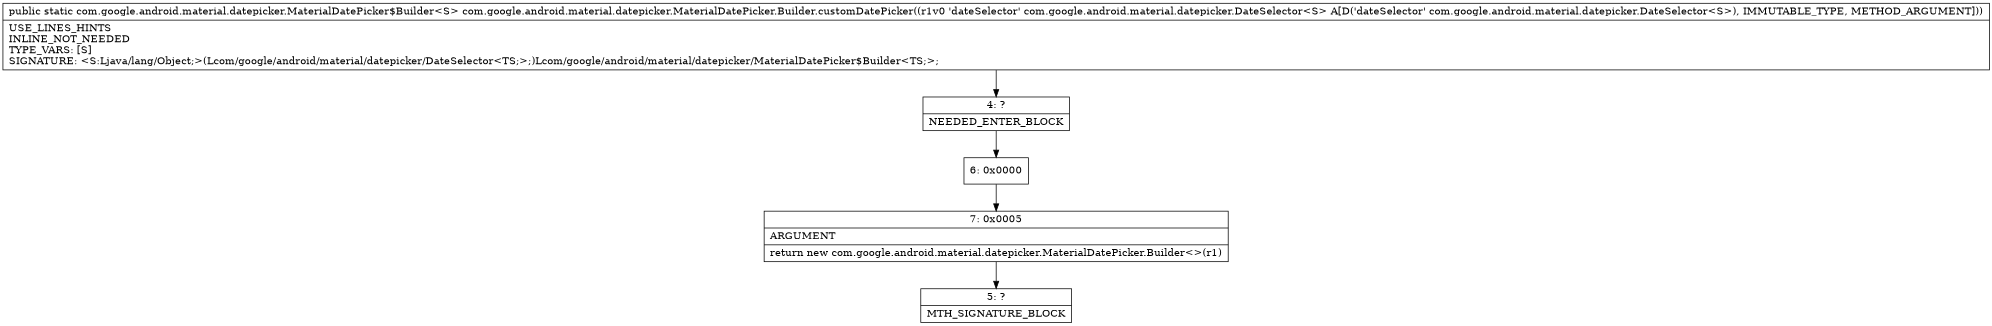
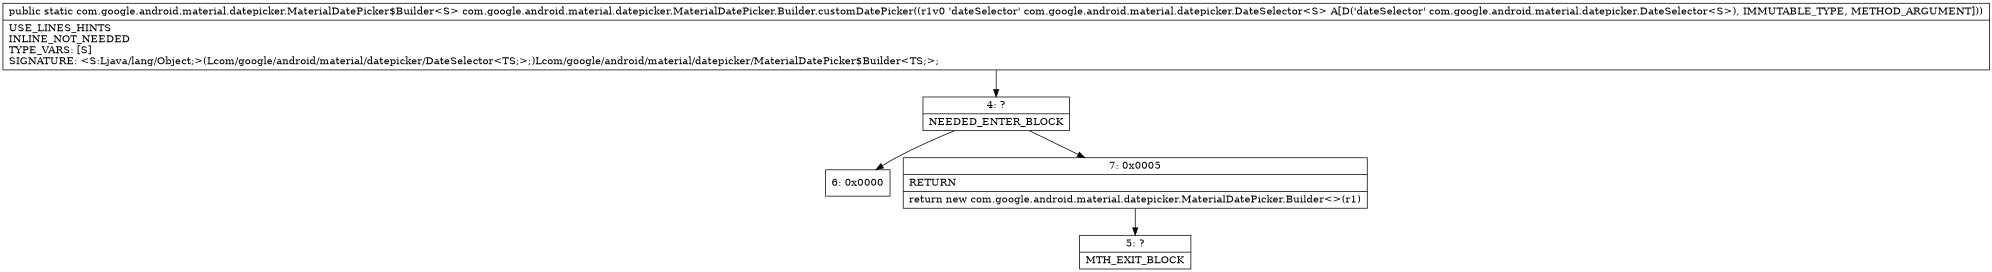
(996, 194) -> (1054, 143)
(803, 236) -> (933, 183)
(996, 314) -> (1135, 260)
